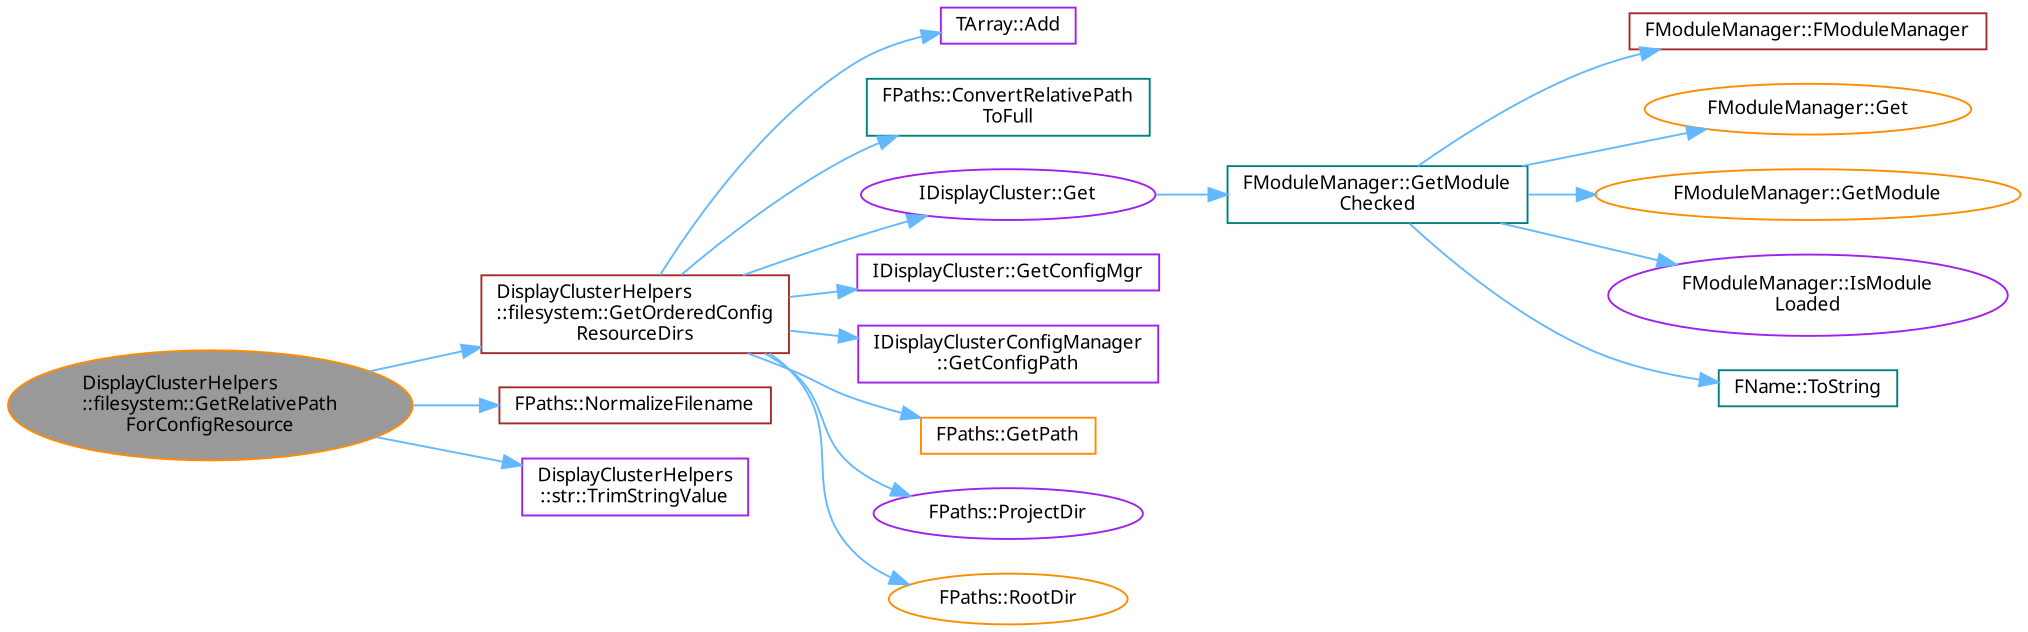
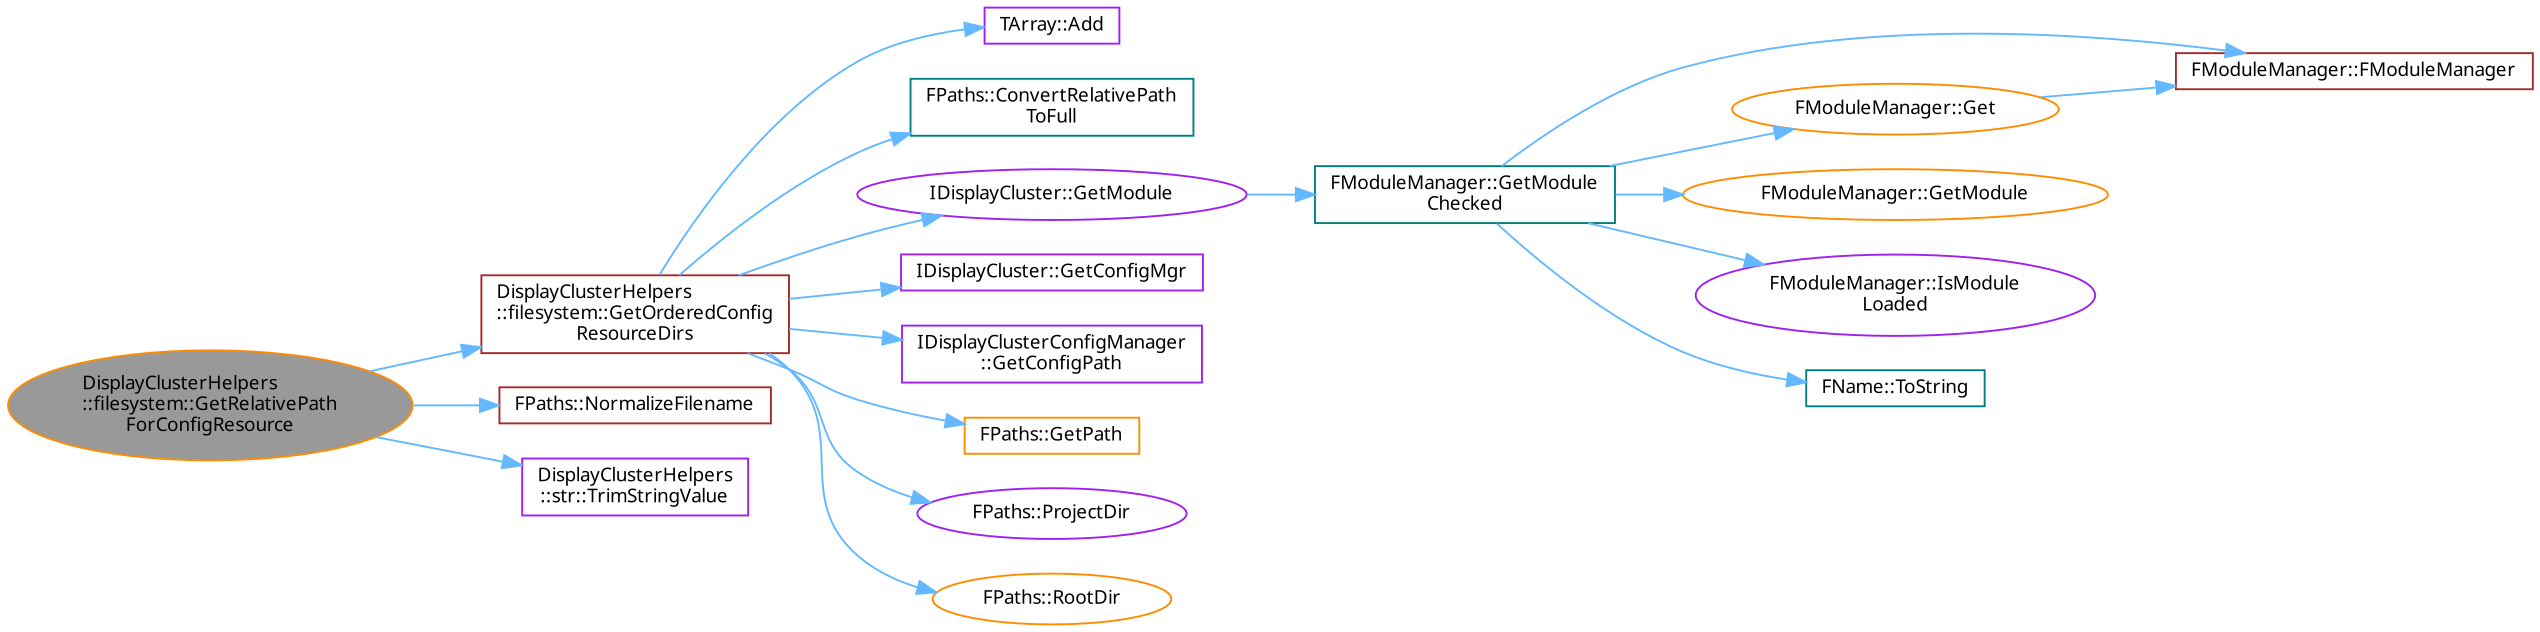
none -> (2099, 92)
(1008, 195) -> (1052, 195)
